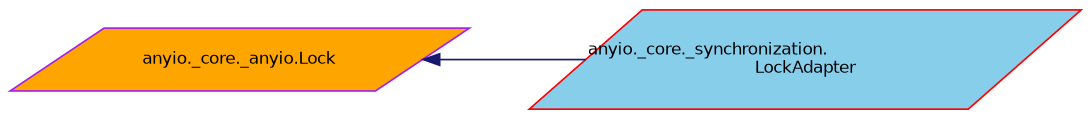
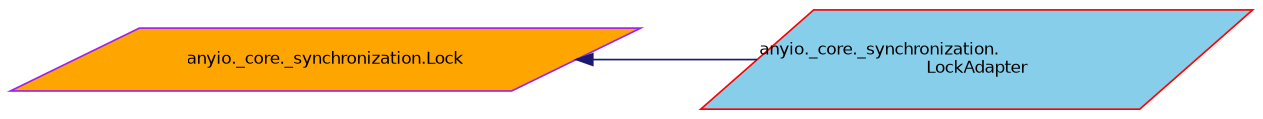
(240, 60) -> (325, 60)
